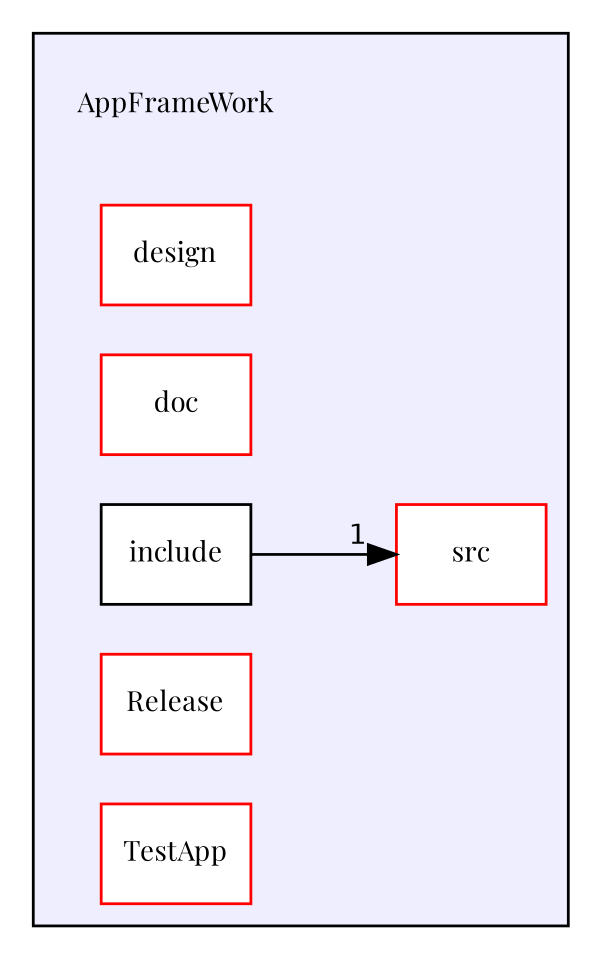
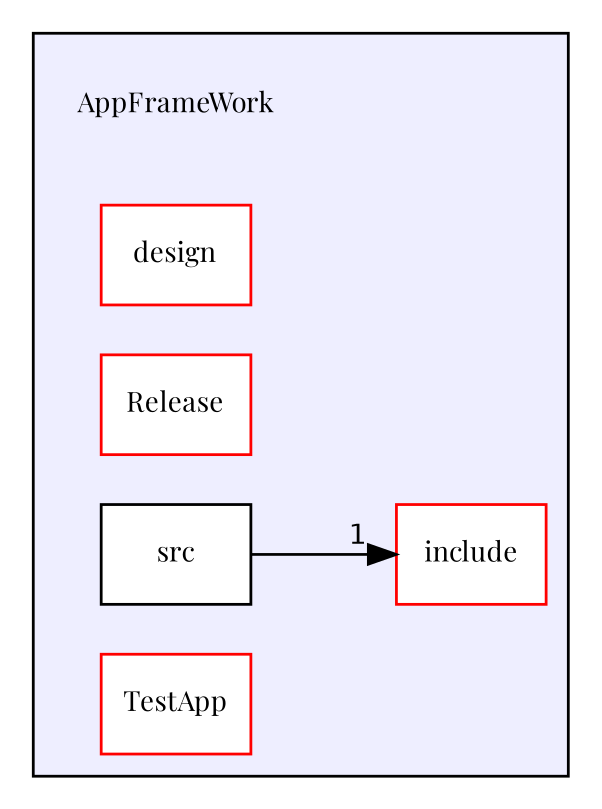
(176, 405) -> none
(176, 554) -> (471, 554)
(309, 554) -> (309, 554)
(471, 554) -> (176, 554)
